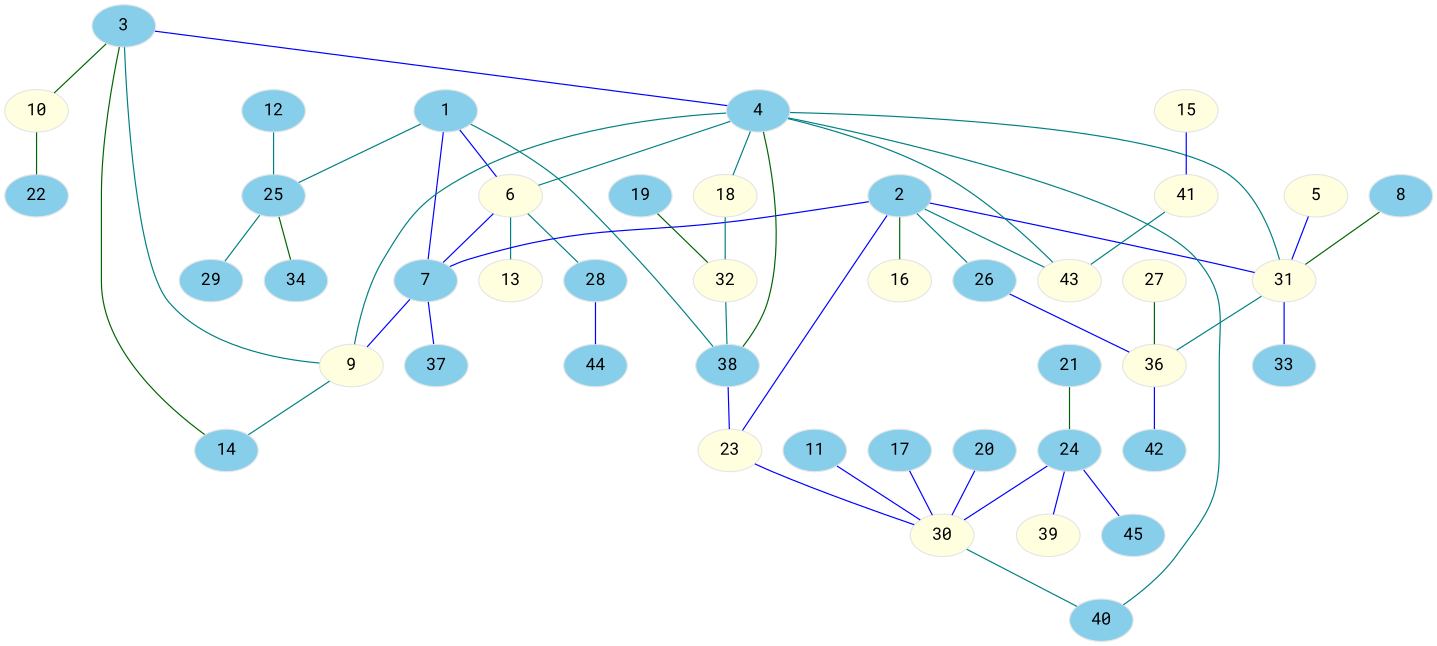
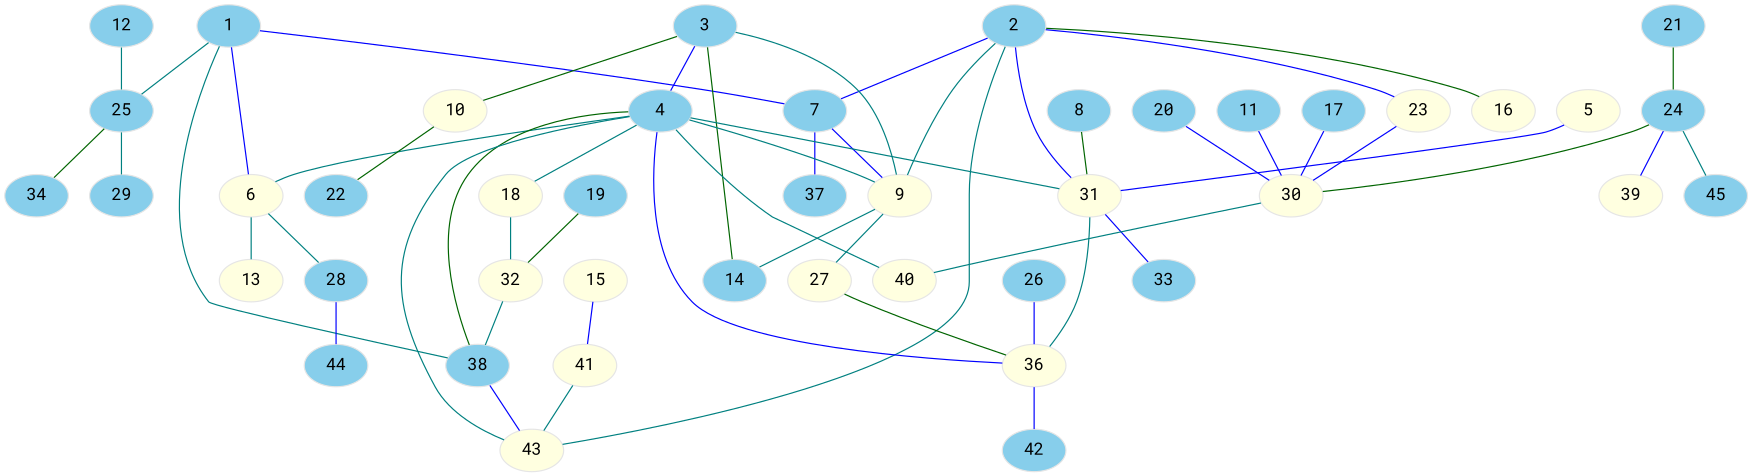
(468, 238) -> none
none -> (860, 238)
(942, 238) -> (943, 104)
none -> (756, 331)
(729, 408) -> (505, 408)
(1006, 493) -> (1488, 167)
(1101, 493) -> (1694, 153)
(1101, 620) -> (904, 281)
